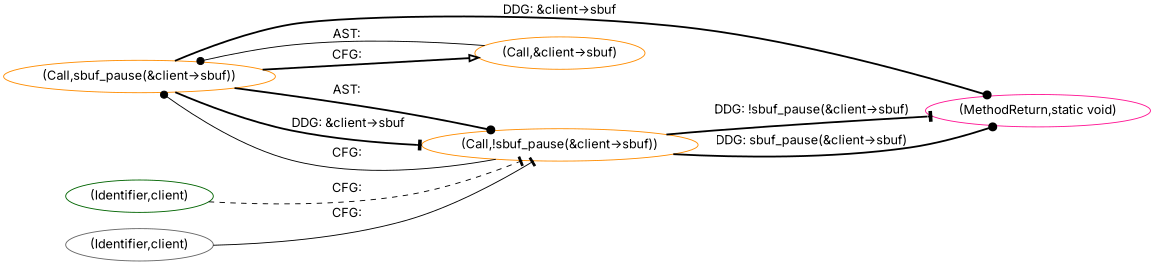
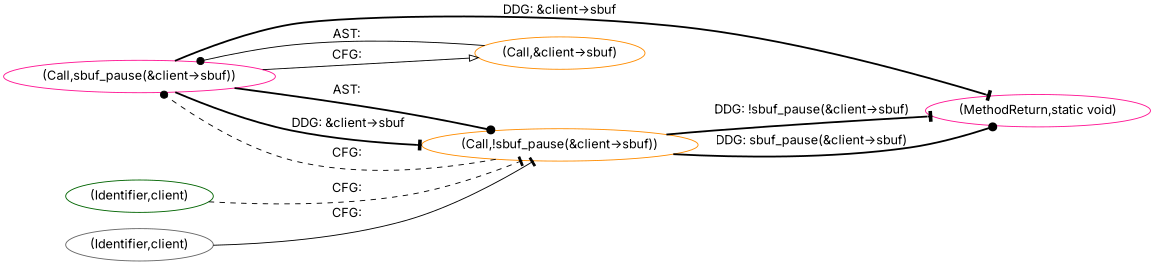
(581, 19) -> (581, 19)
(366, 64) -> (366, 64)
(140, 76) -> (140, 76)
(324, 166) -> (324, 166)
